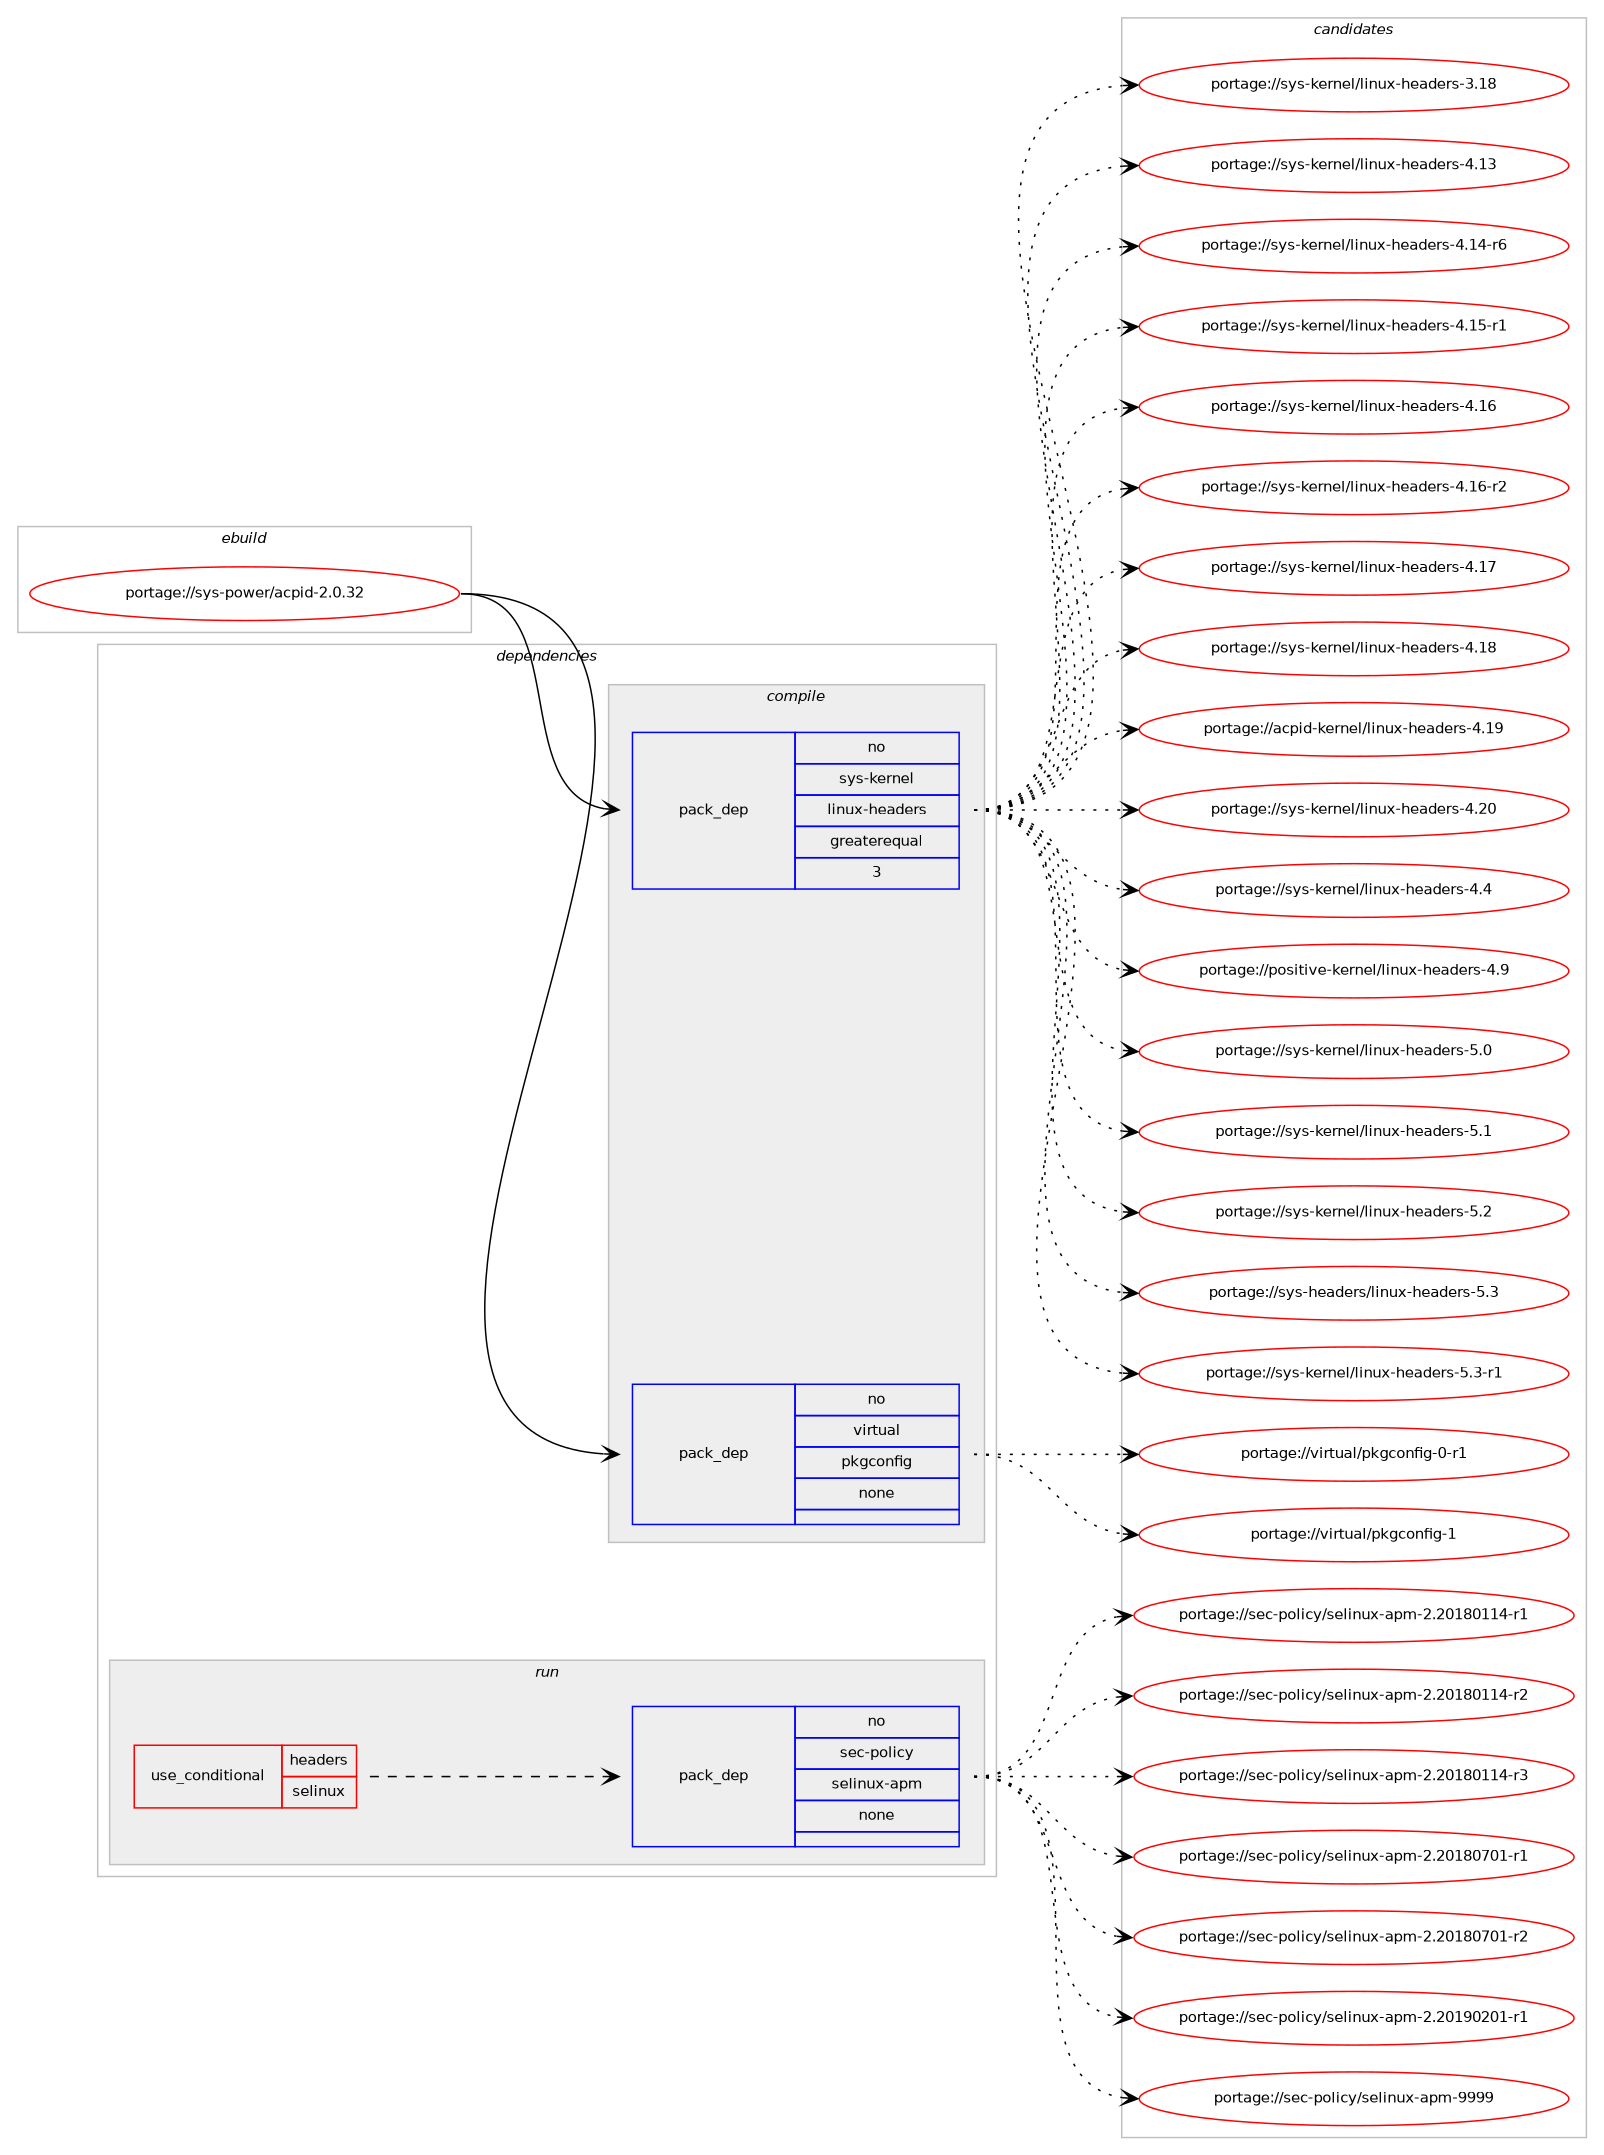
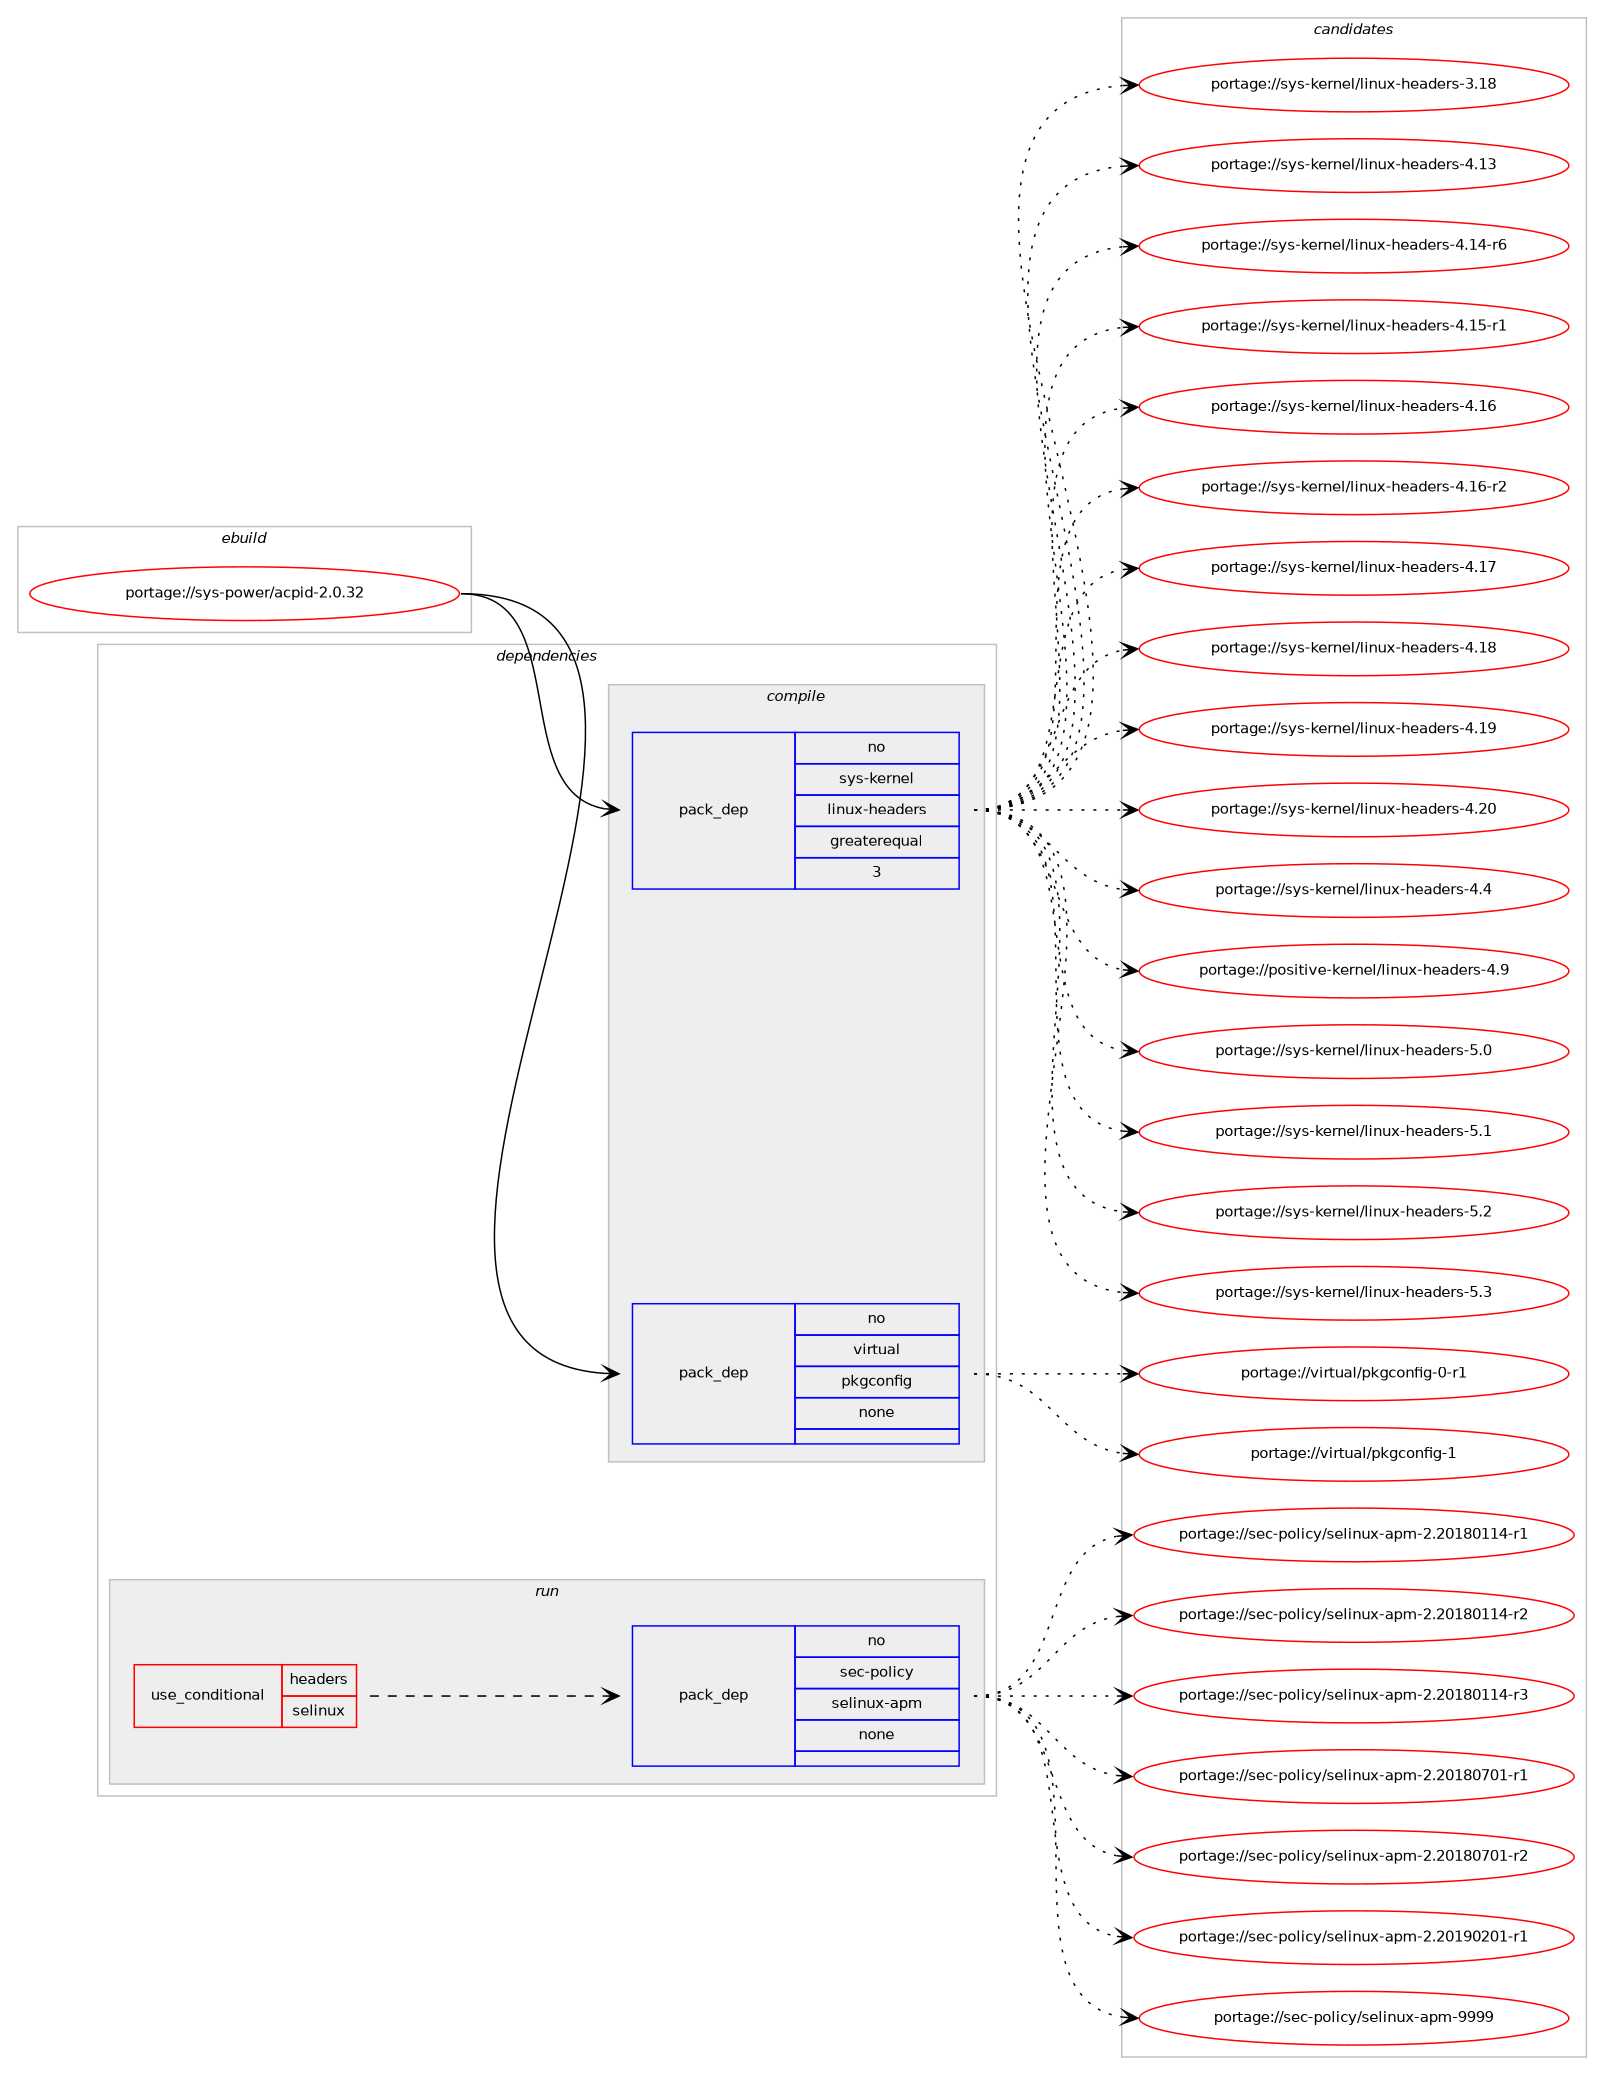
(1354, 729) -> (1354, 729)
(1354, 1293) -> (1354, 1293)
(1354, 1374) -> none
